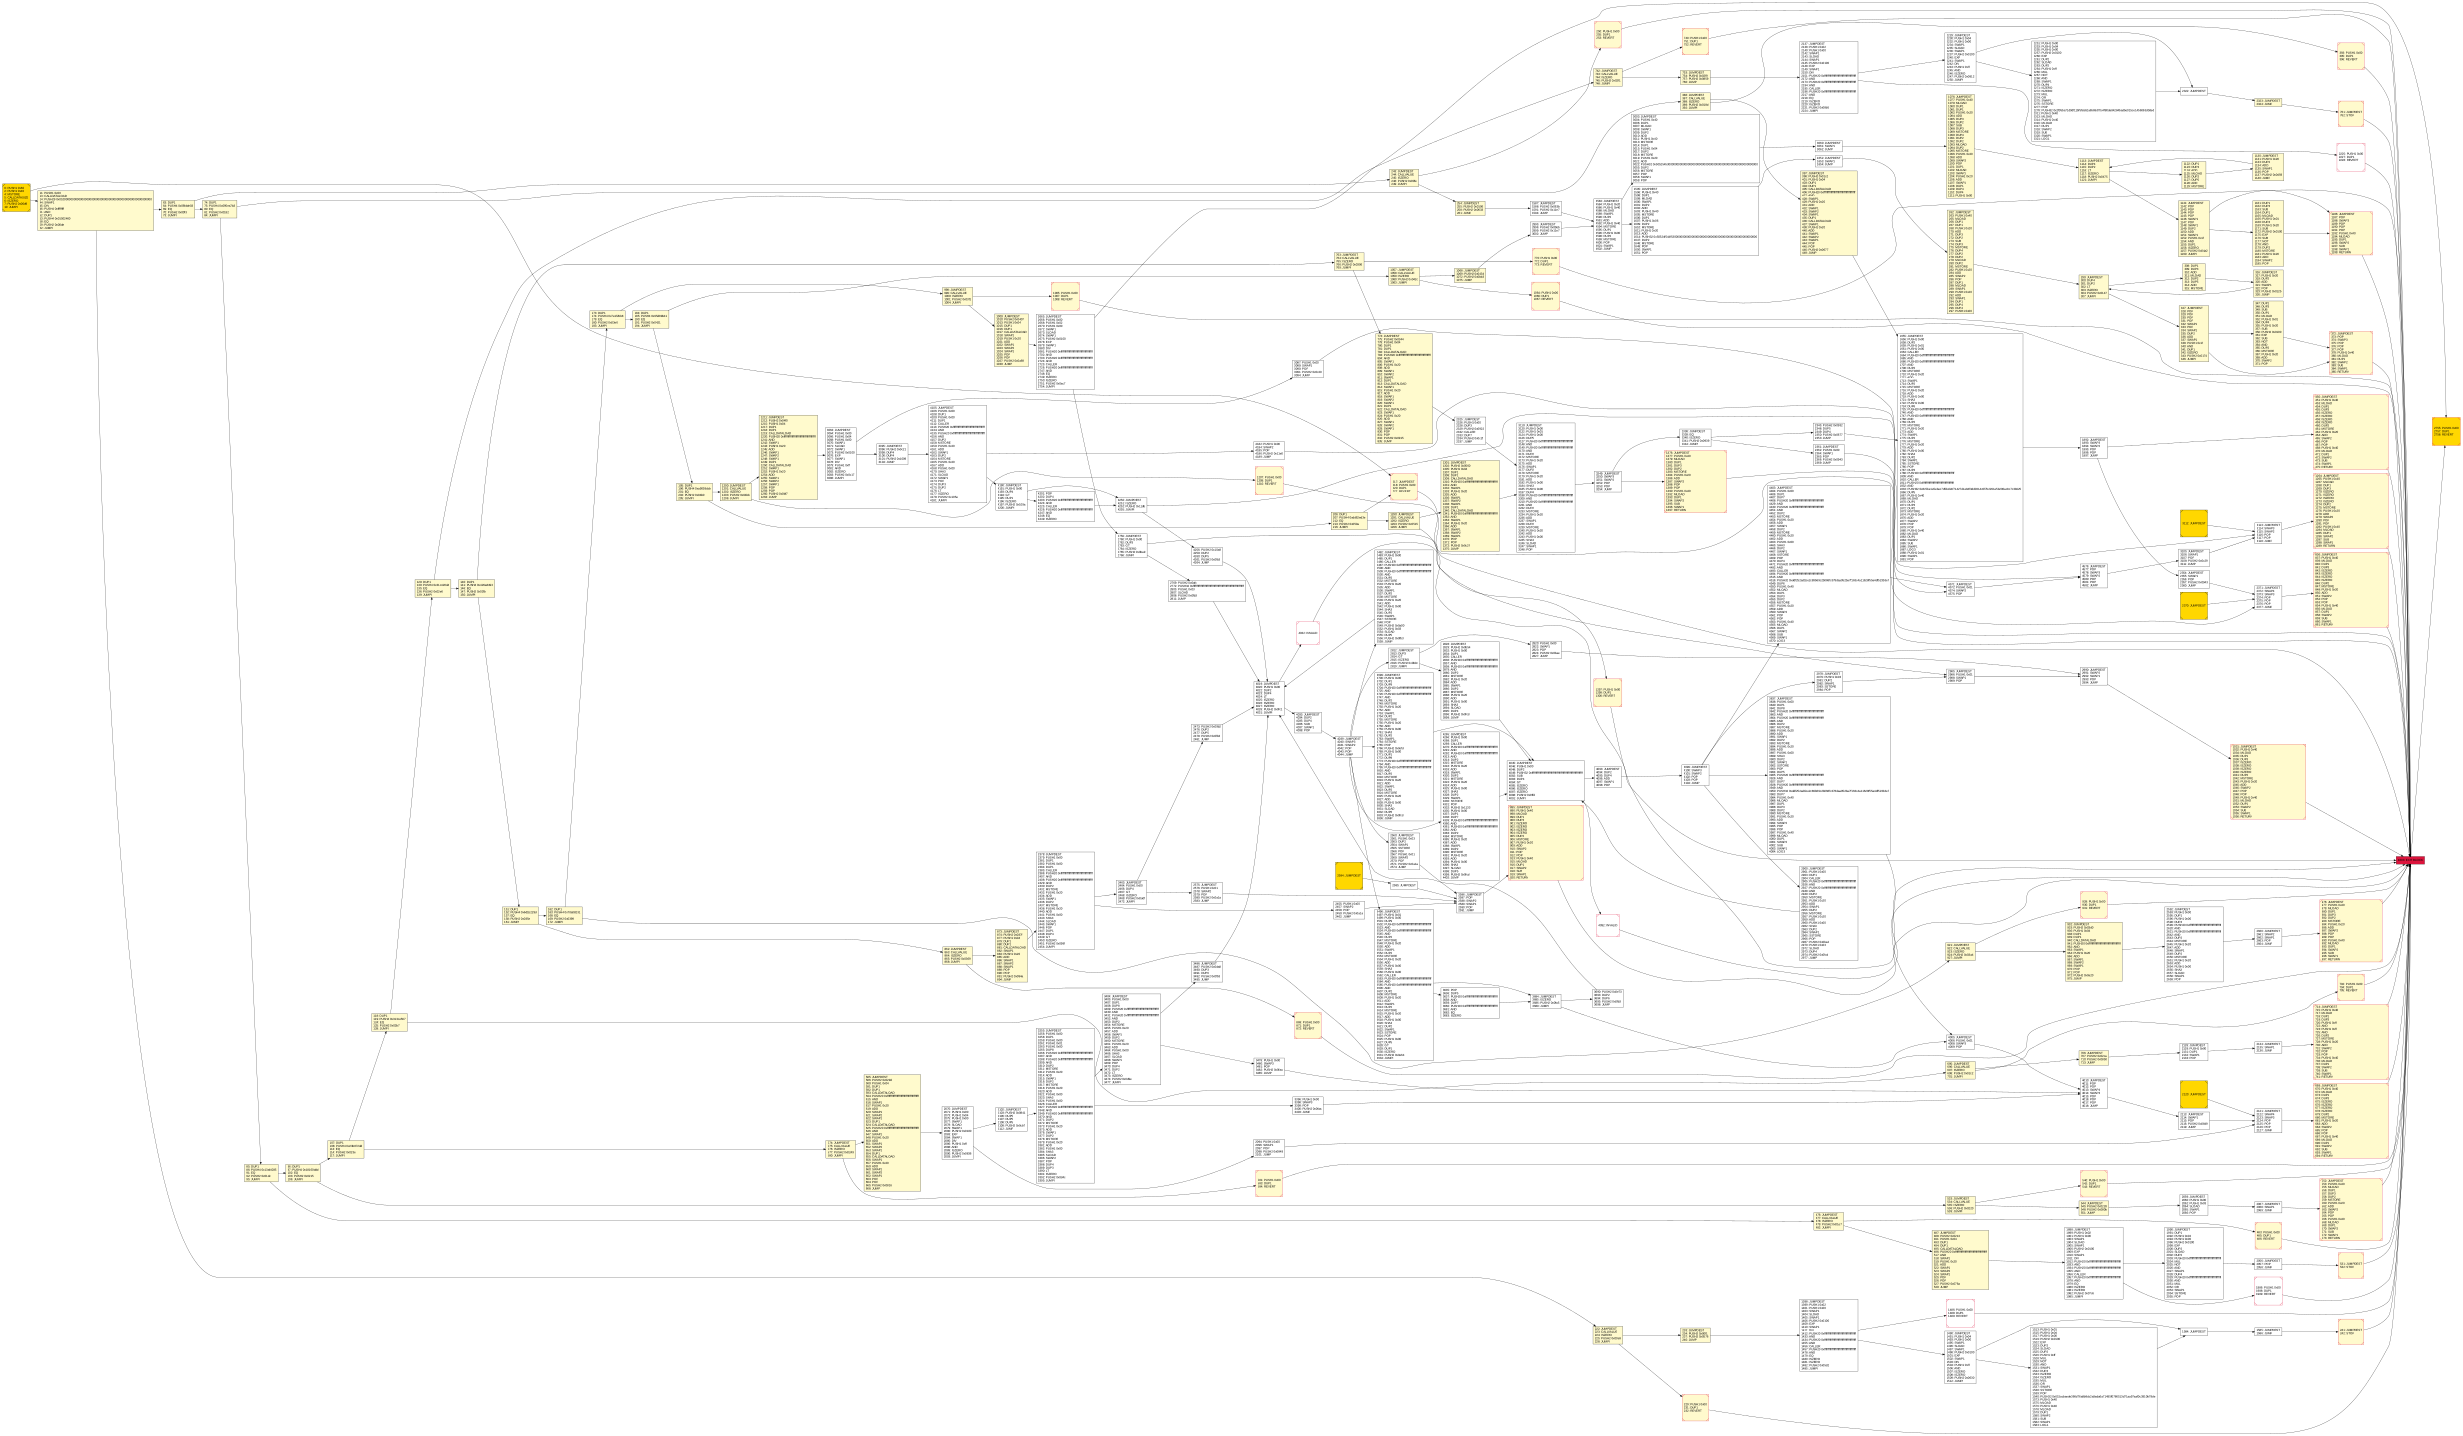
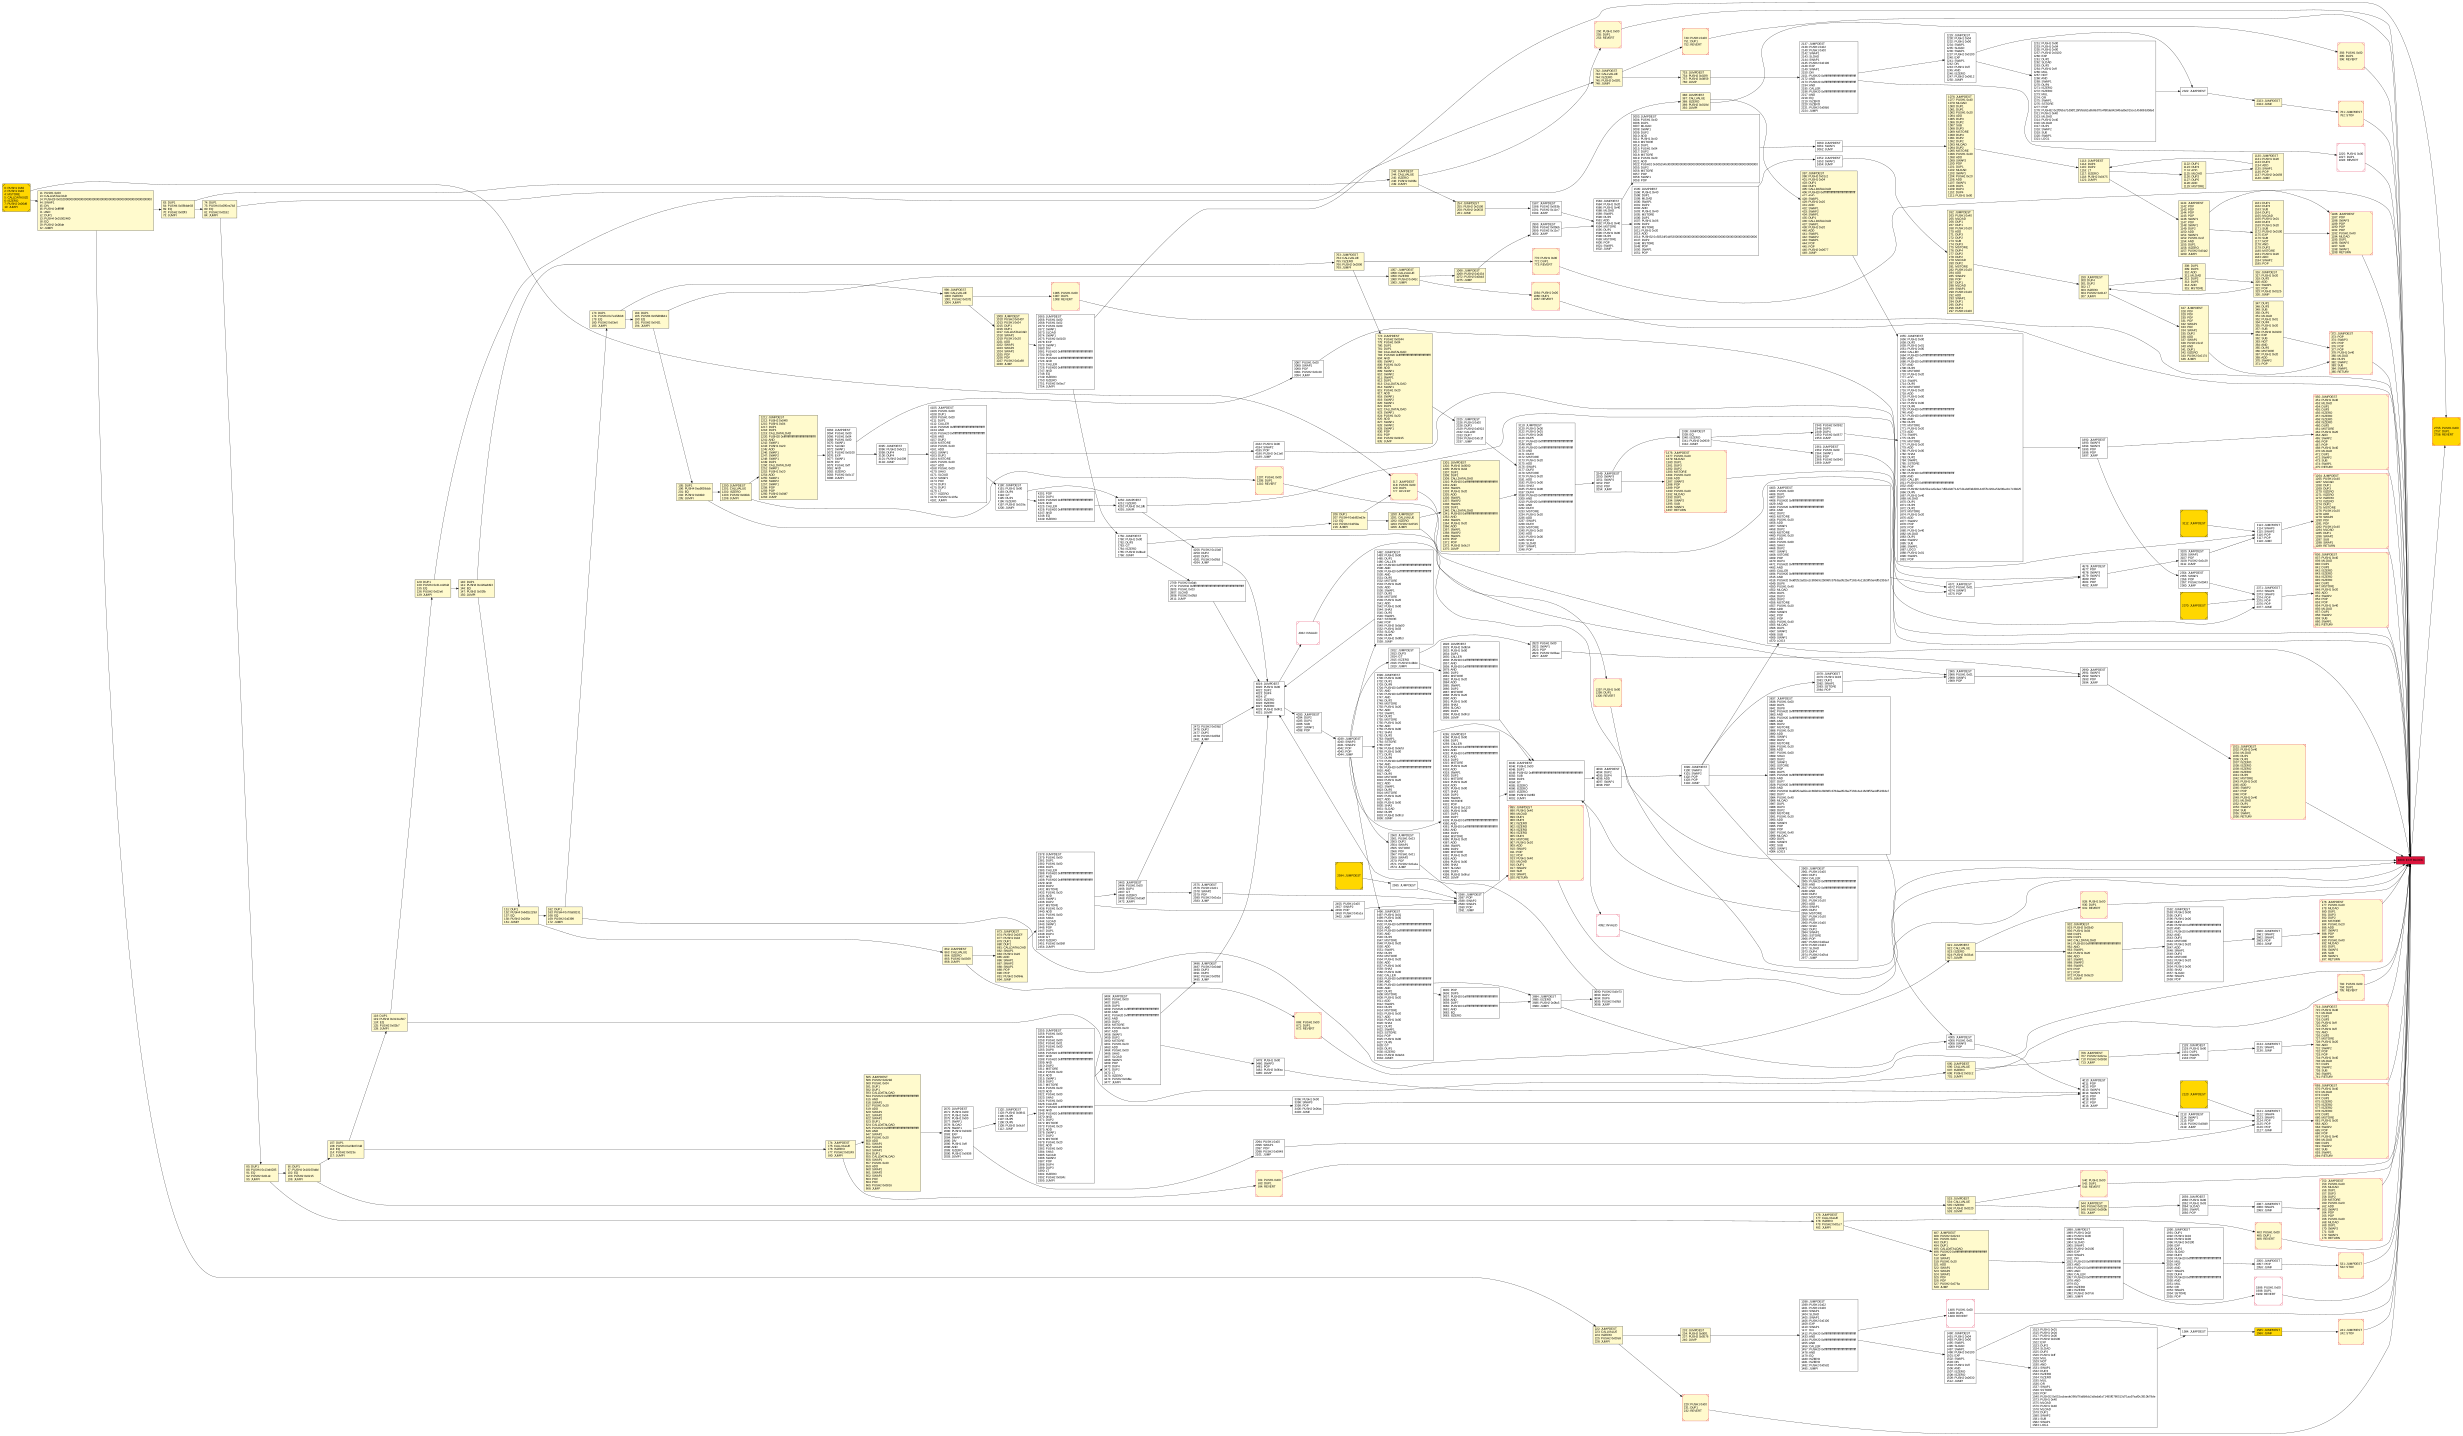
(2268, 1332) -> (2268, 1332)
